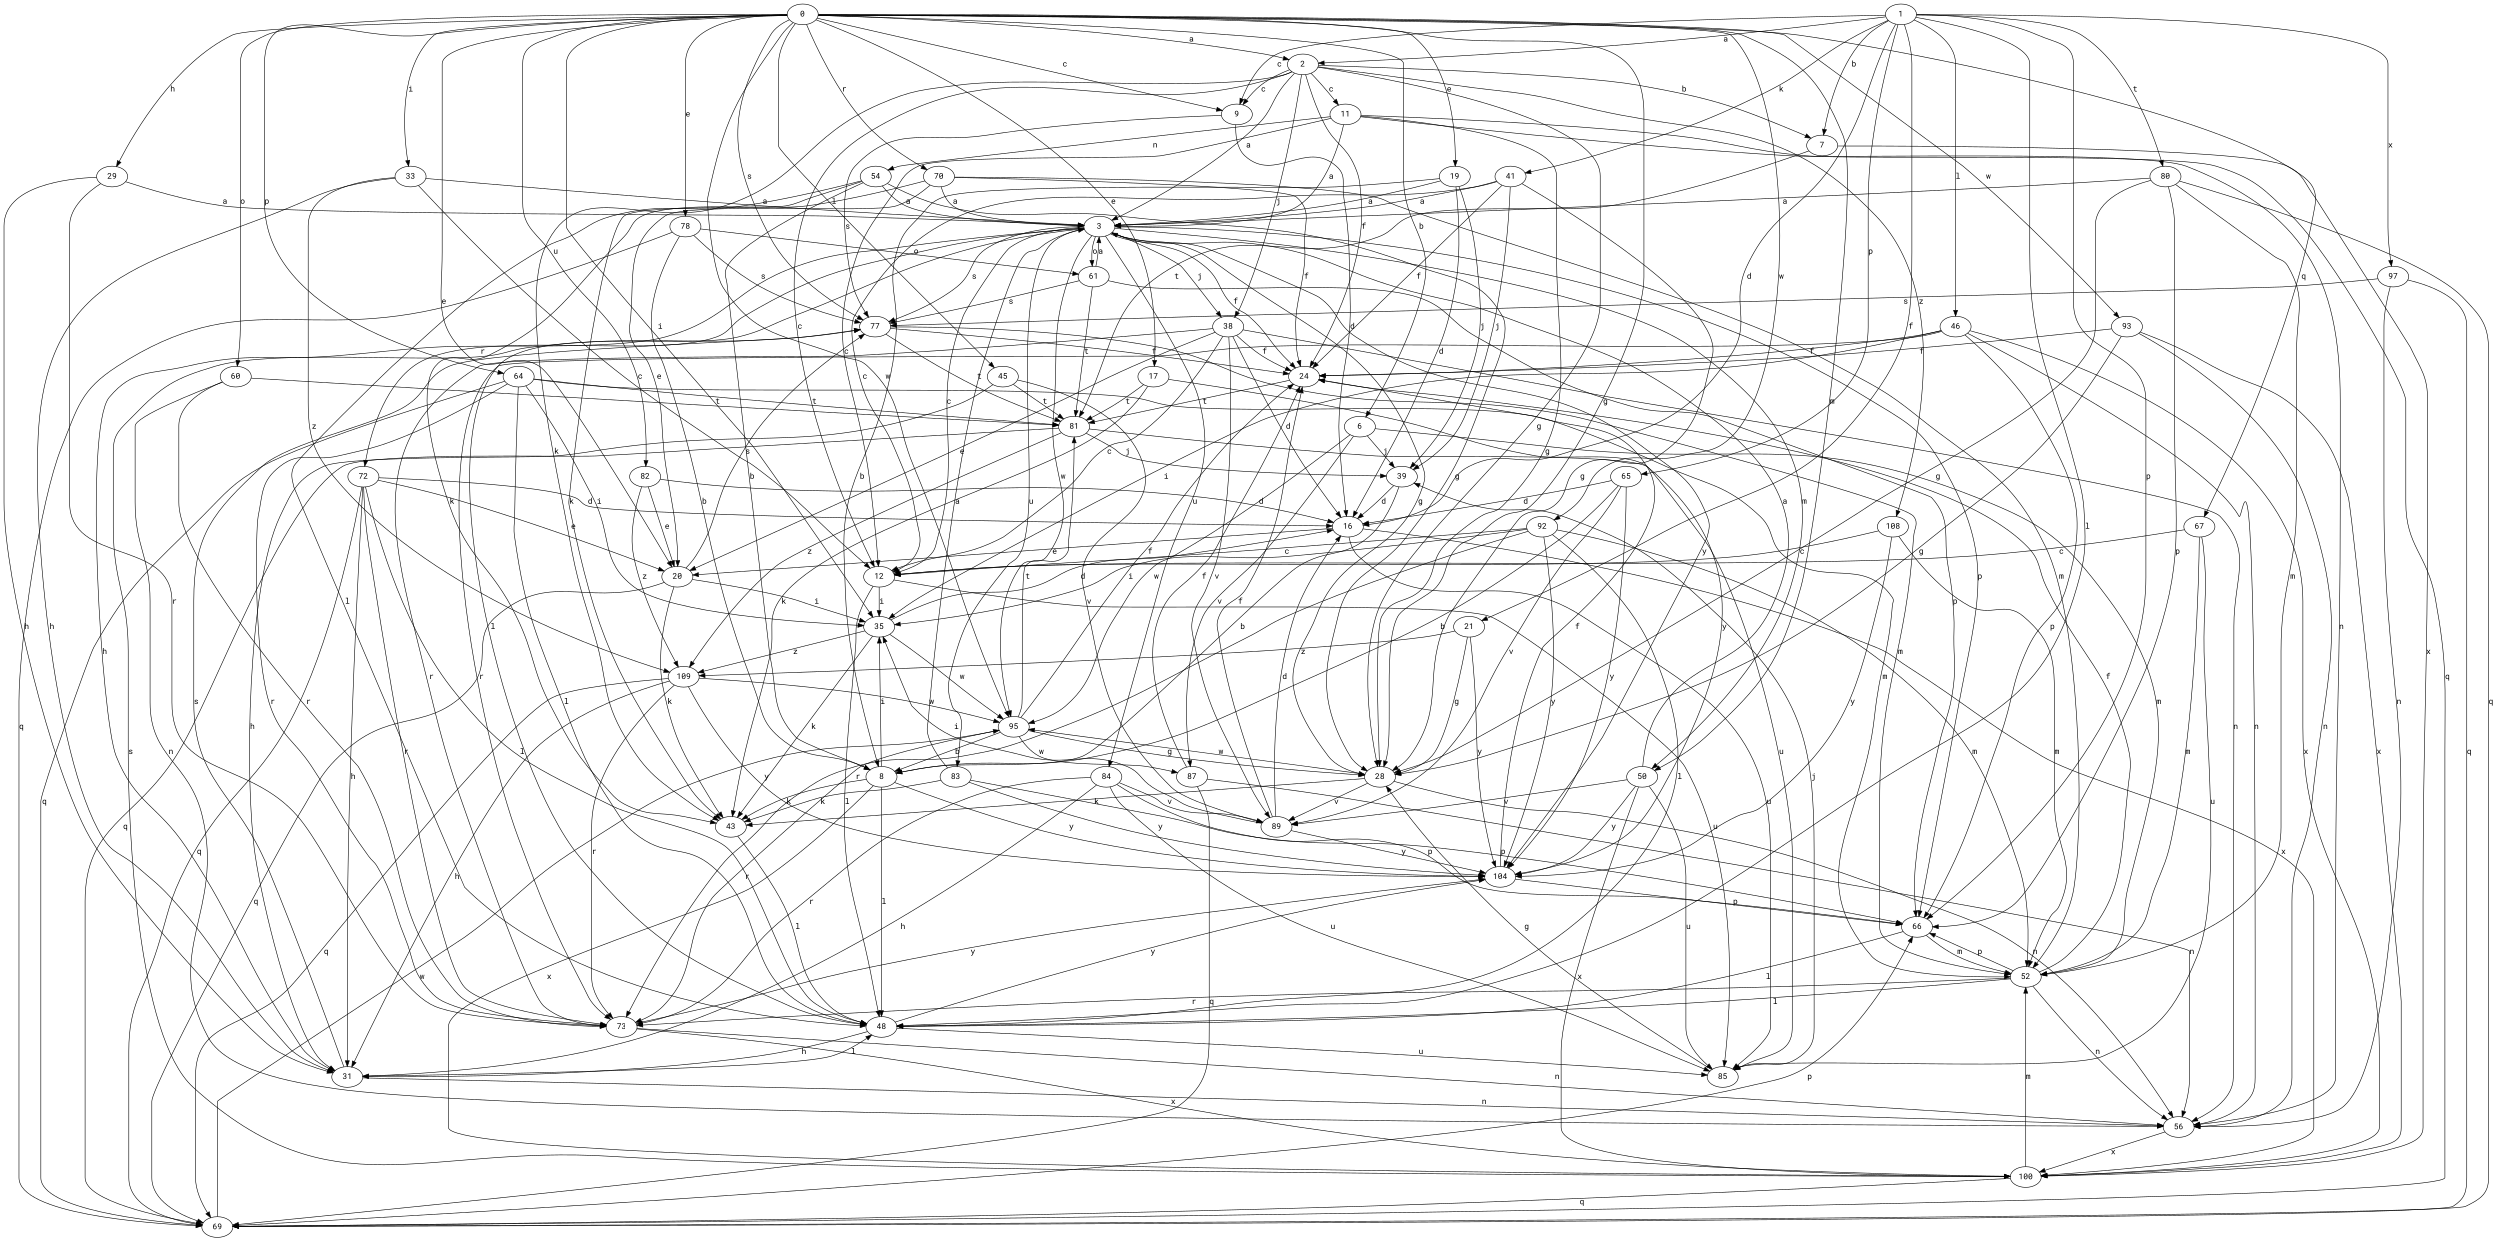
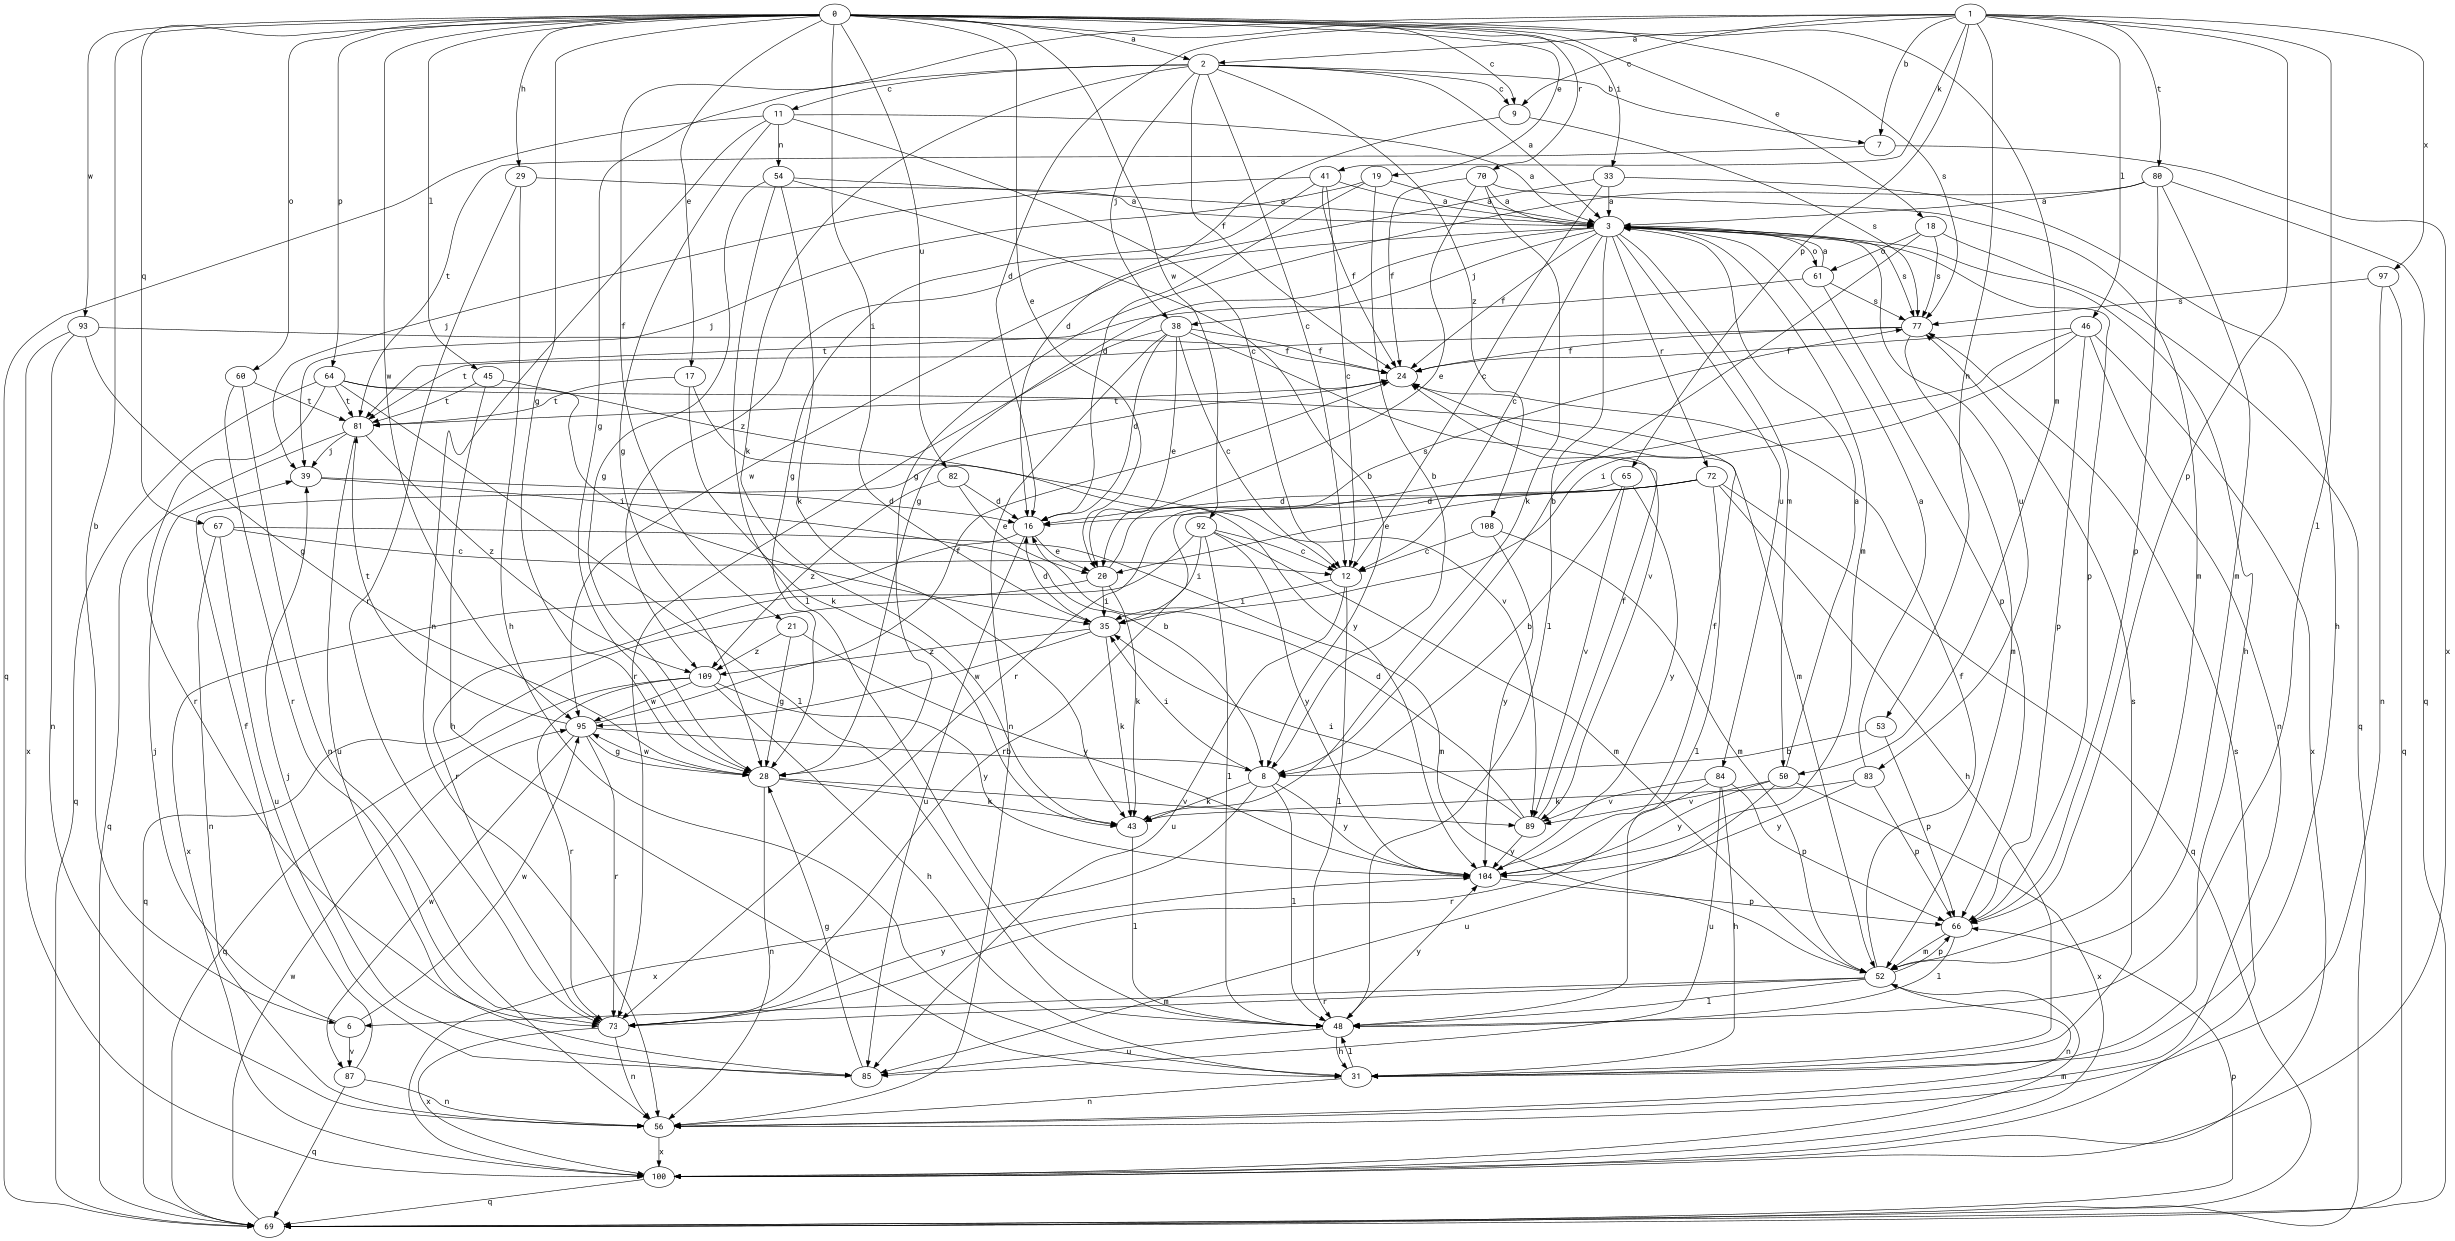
(685, 227) -> (1931, 227)
(1949, 488) -> (1118, 999)
(1705, 552) -> (1863, 552)
none -> (1881, 727)
none -> (237, 982)
